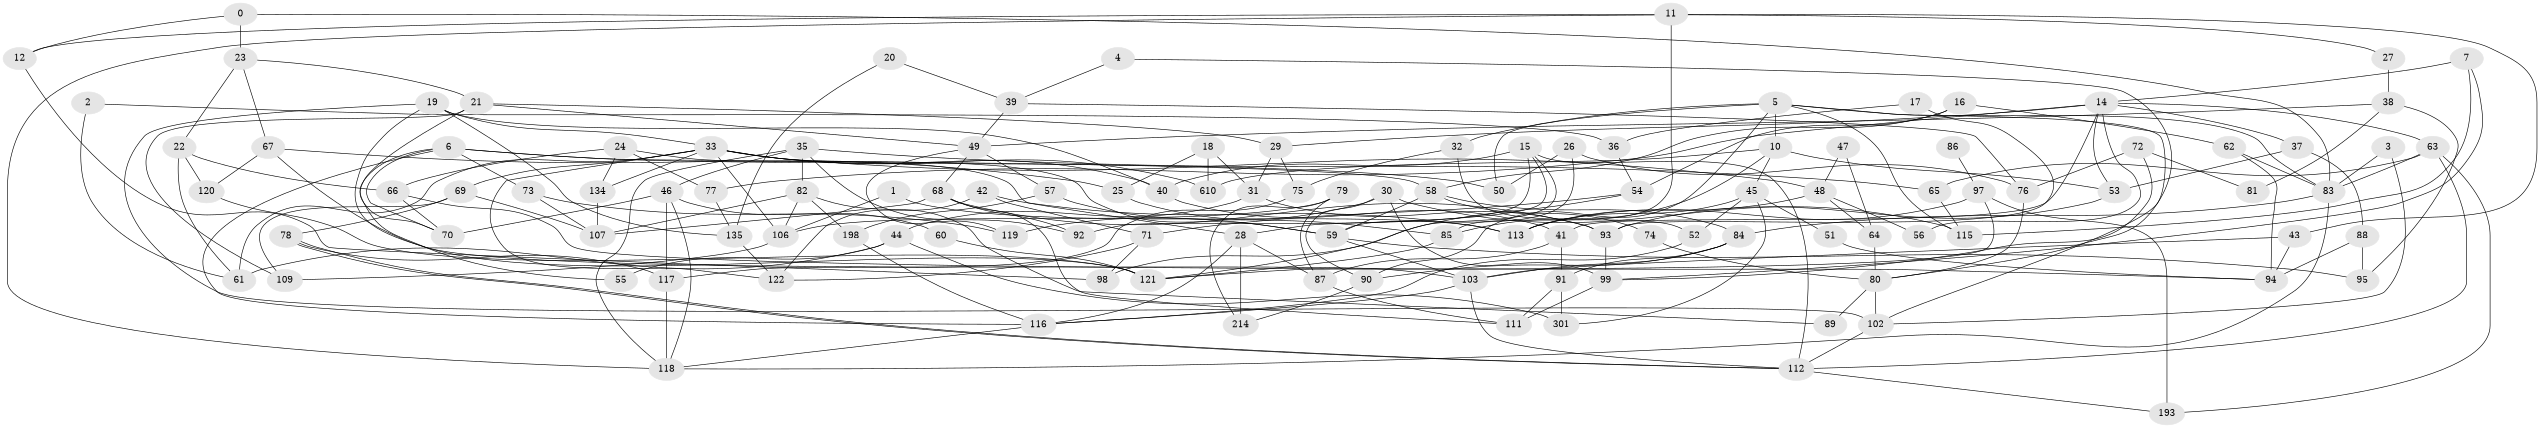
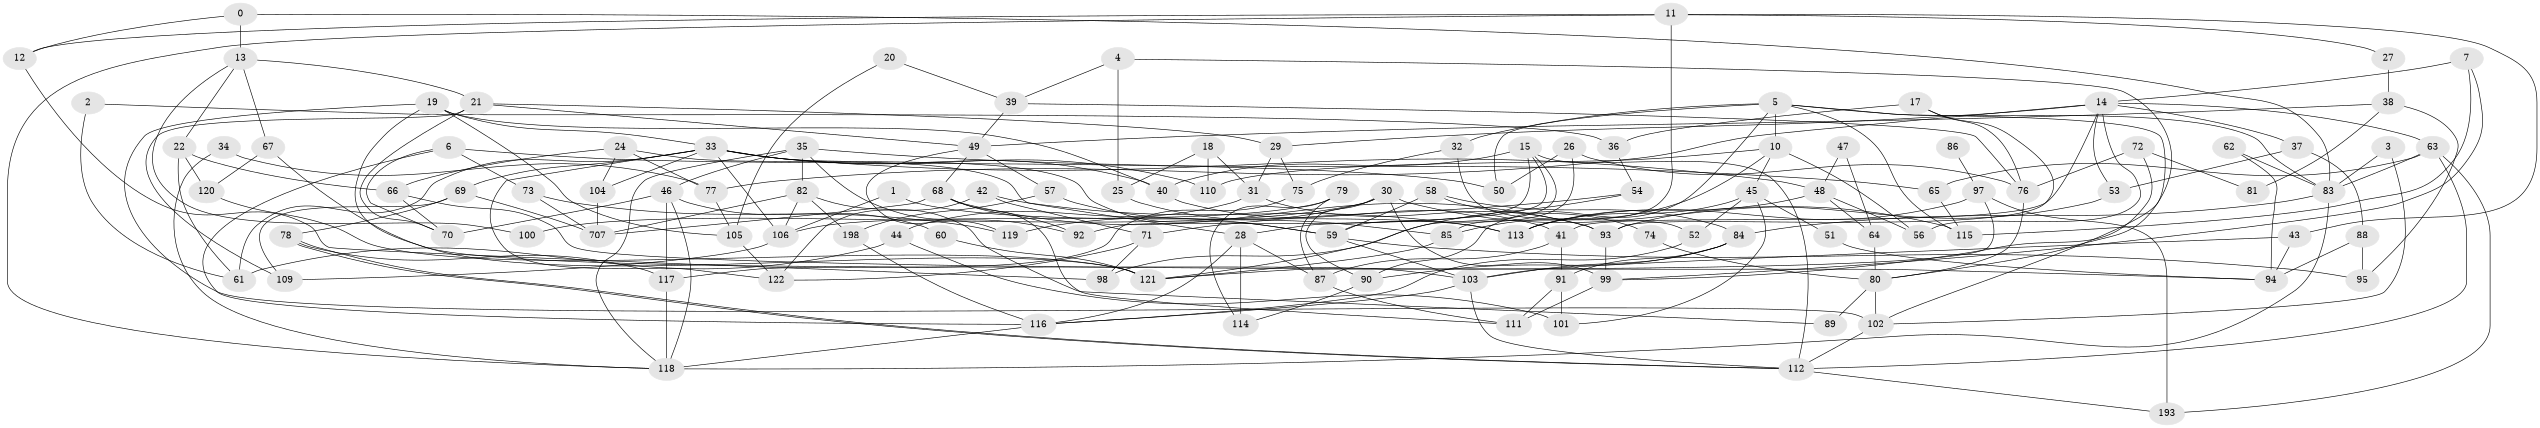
(240, 59) -> (240, 59)
(1960, 103) -> none
none -> (1987, 130)
none -> (224, 147)
(694, 162) -> (1118, 122)
(943, 163) -> none
(2022, 178) -> (1851, 186)
(598, 192) -> (598, 192)
(1208, 192) -> (1208, 192)
none -> (527, 236)
(598, 236) -> (598, 236)
(734, 236) -> (734, 236)
(621, 281) -> none
(1241, 325) -> (1241, 325)
(1561, 325) -> (1561, 325)
